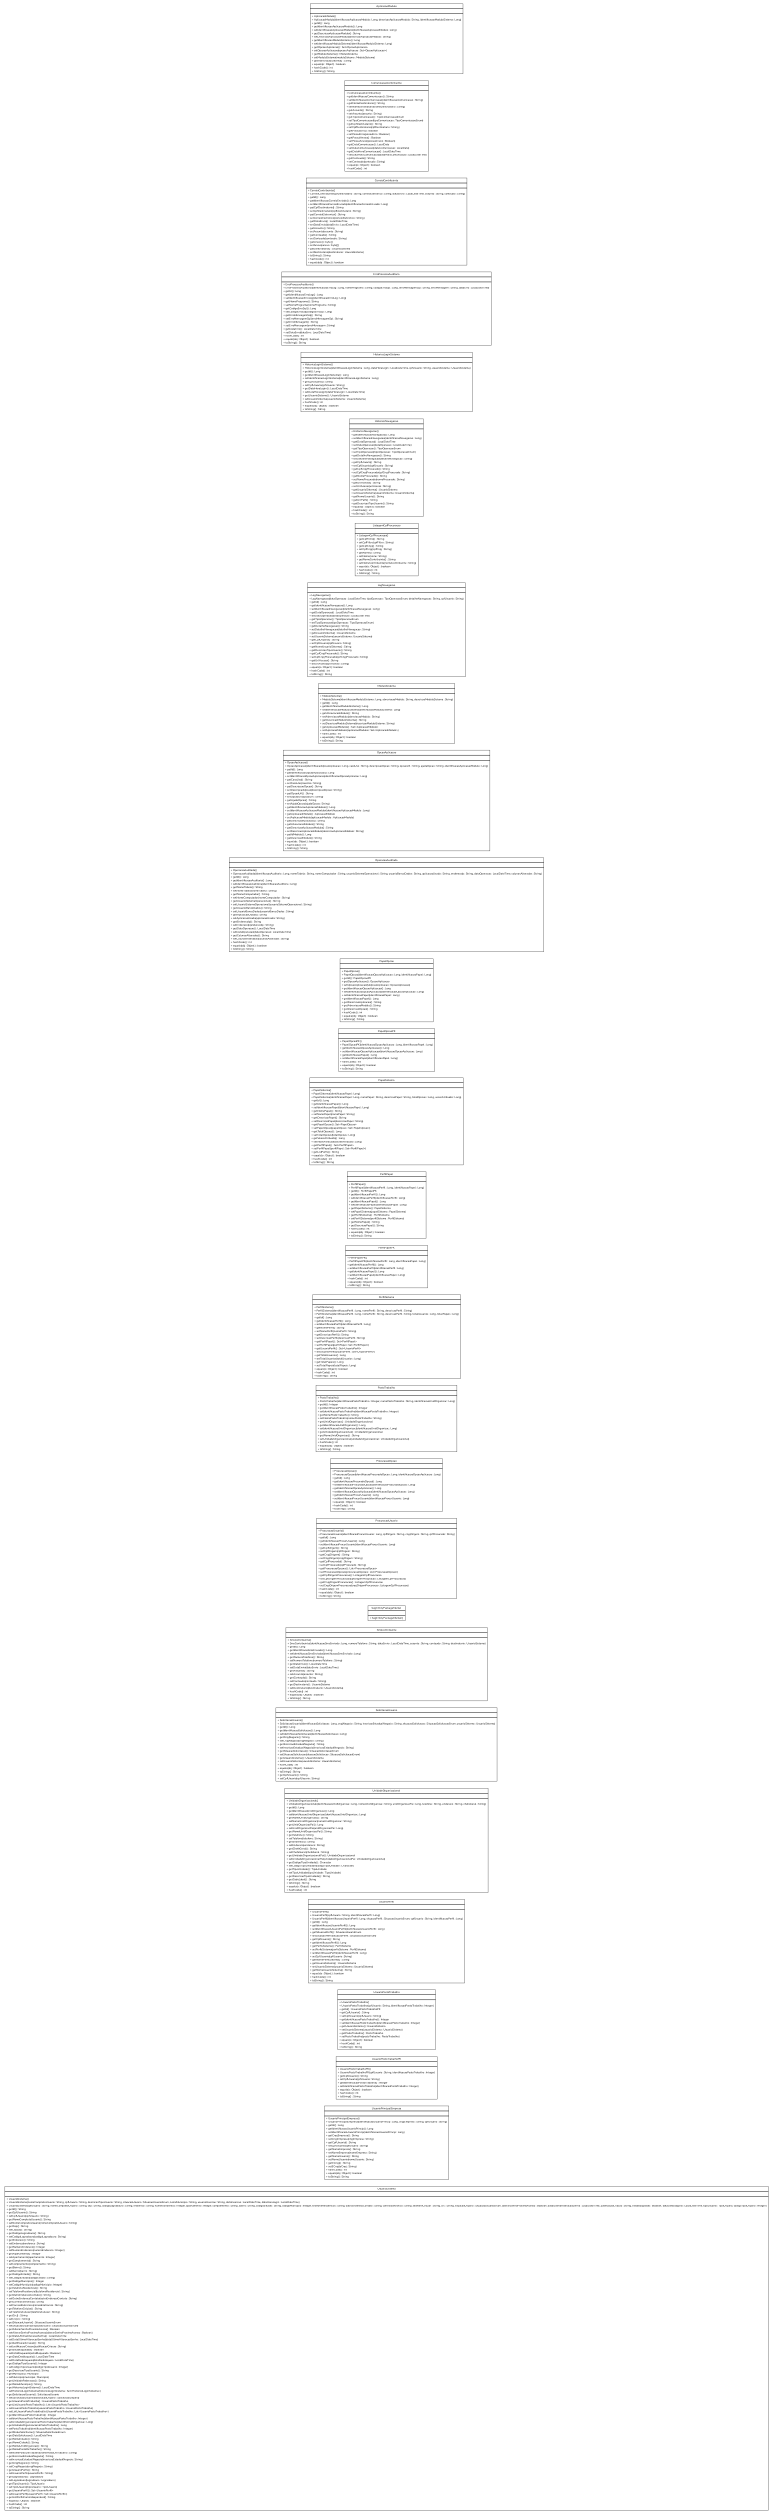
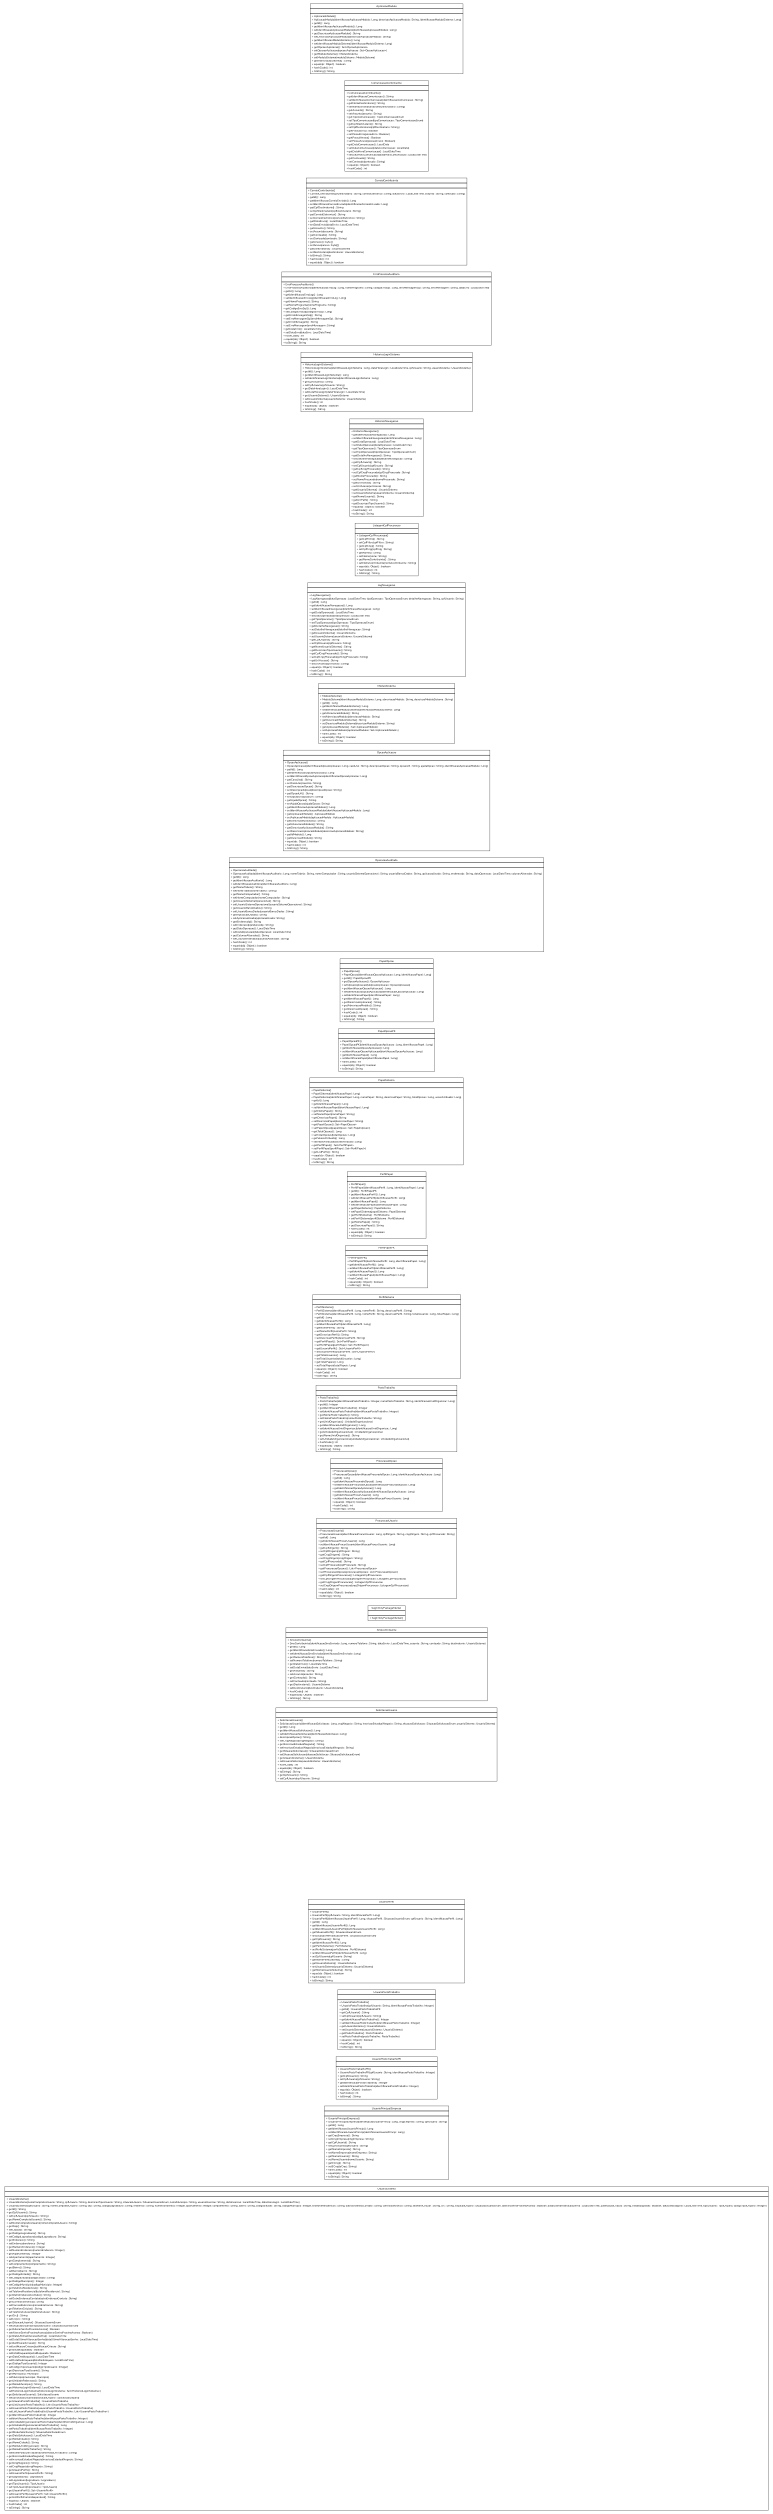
(294, 1737) -> (294, 1737)
(386, 1840) -> none
